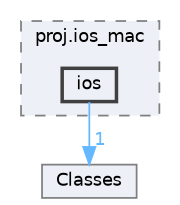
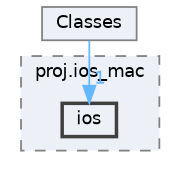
(89, 127) -> (89, 68)
